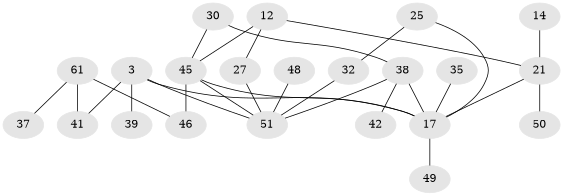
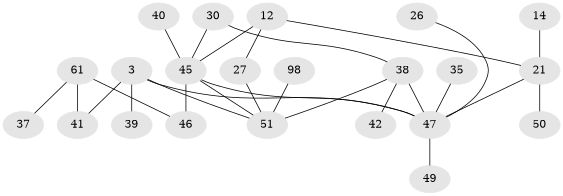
none -> (159, 17)
(417, 17) -> (417, 17)
(294, 71) -> (294, 71)
(349, 71) -> none
(430, 125) -> (430, 125)
